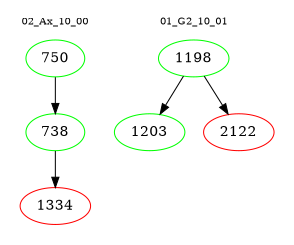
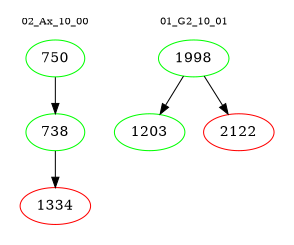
(194, 58) -> (194, 58)
